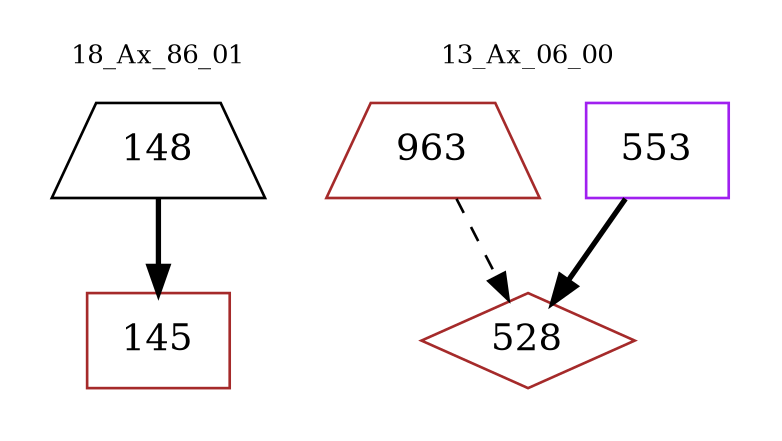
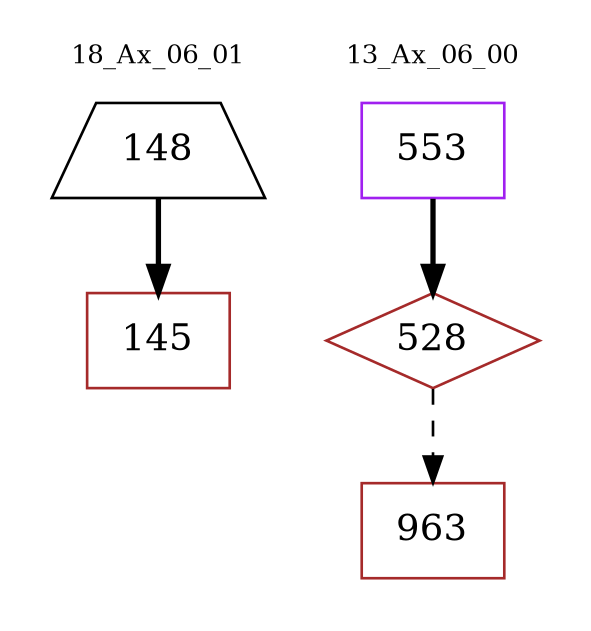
(158, 57) -> (158, 57)
(433, 150) -> (433, 531)
(476, 238) -> (433, 423)
